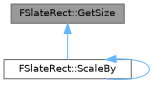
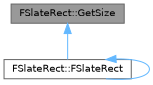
(68, 69) -> (68, 69)
